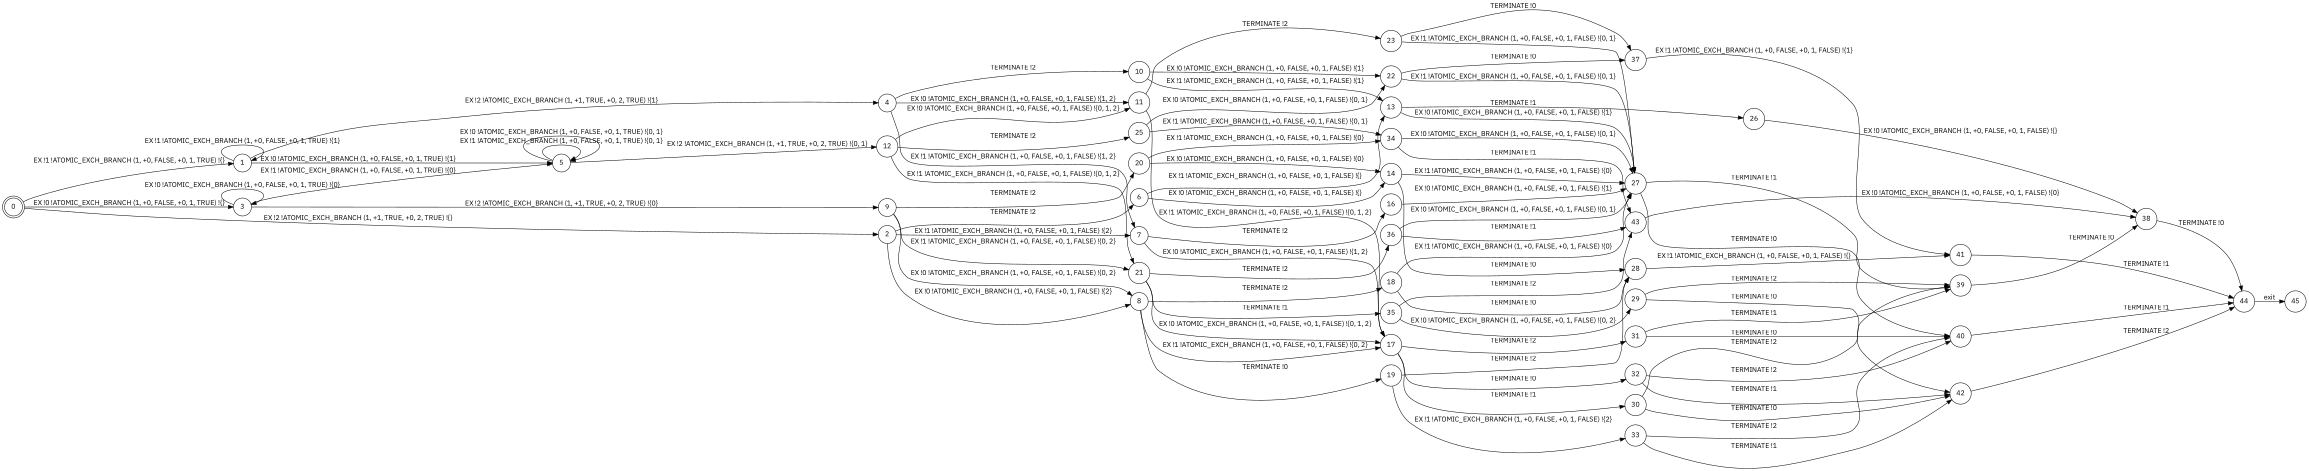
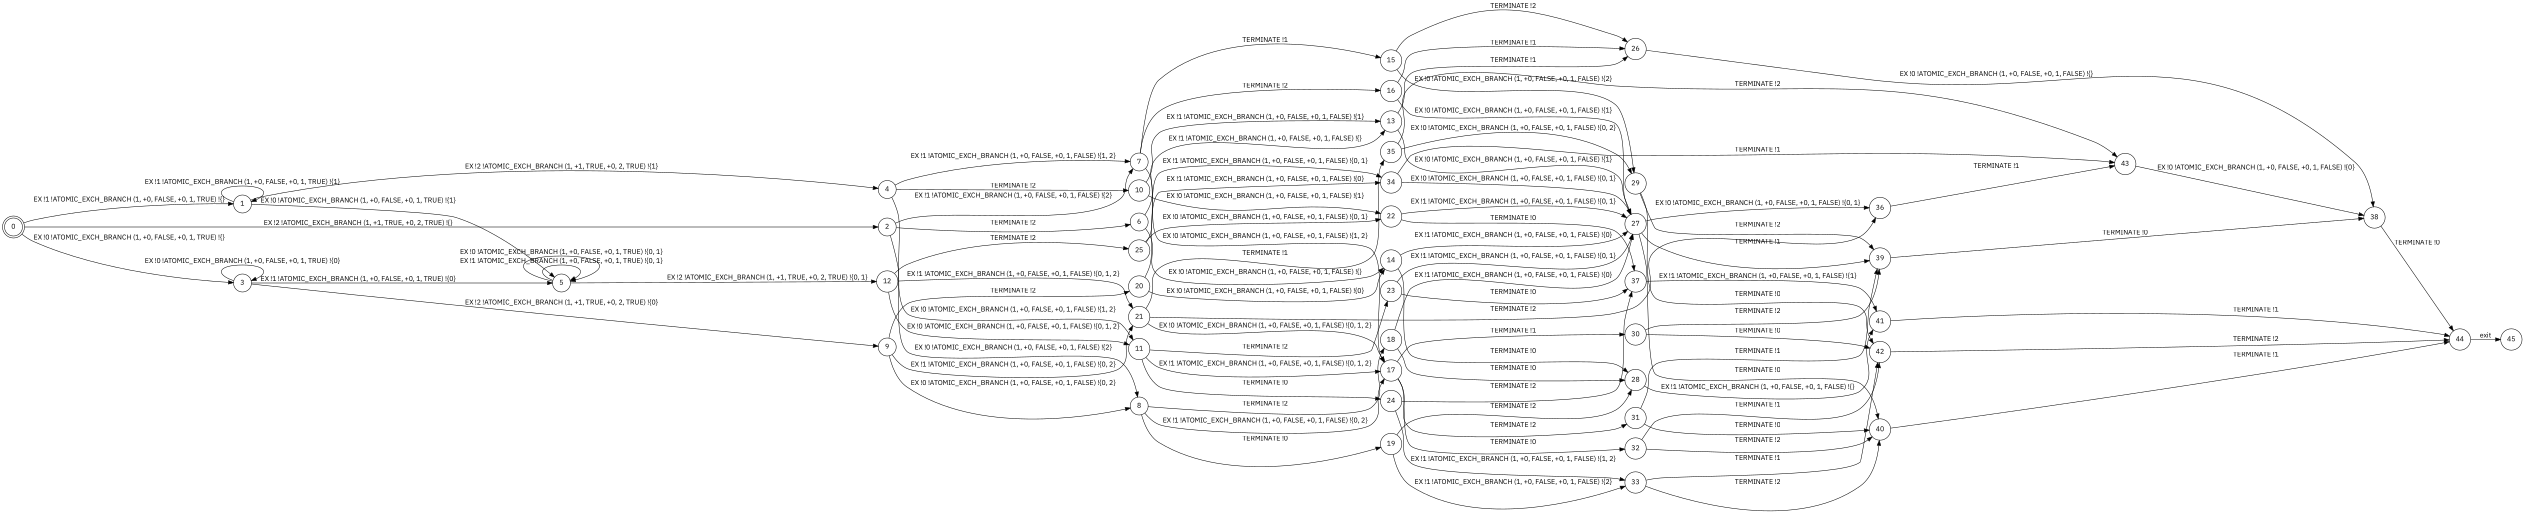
none -> (1499, 47)
none -> (1391, 60)
(1518, 220) -> (1755, 210)
none -> (1391, 401)
